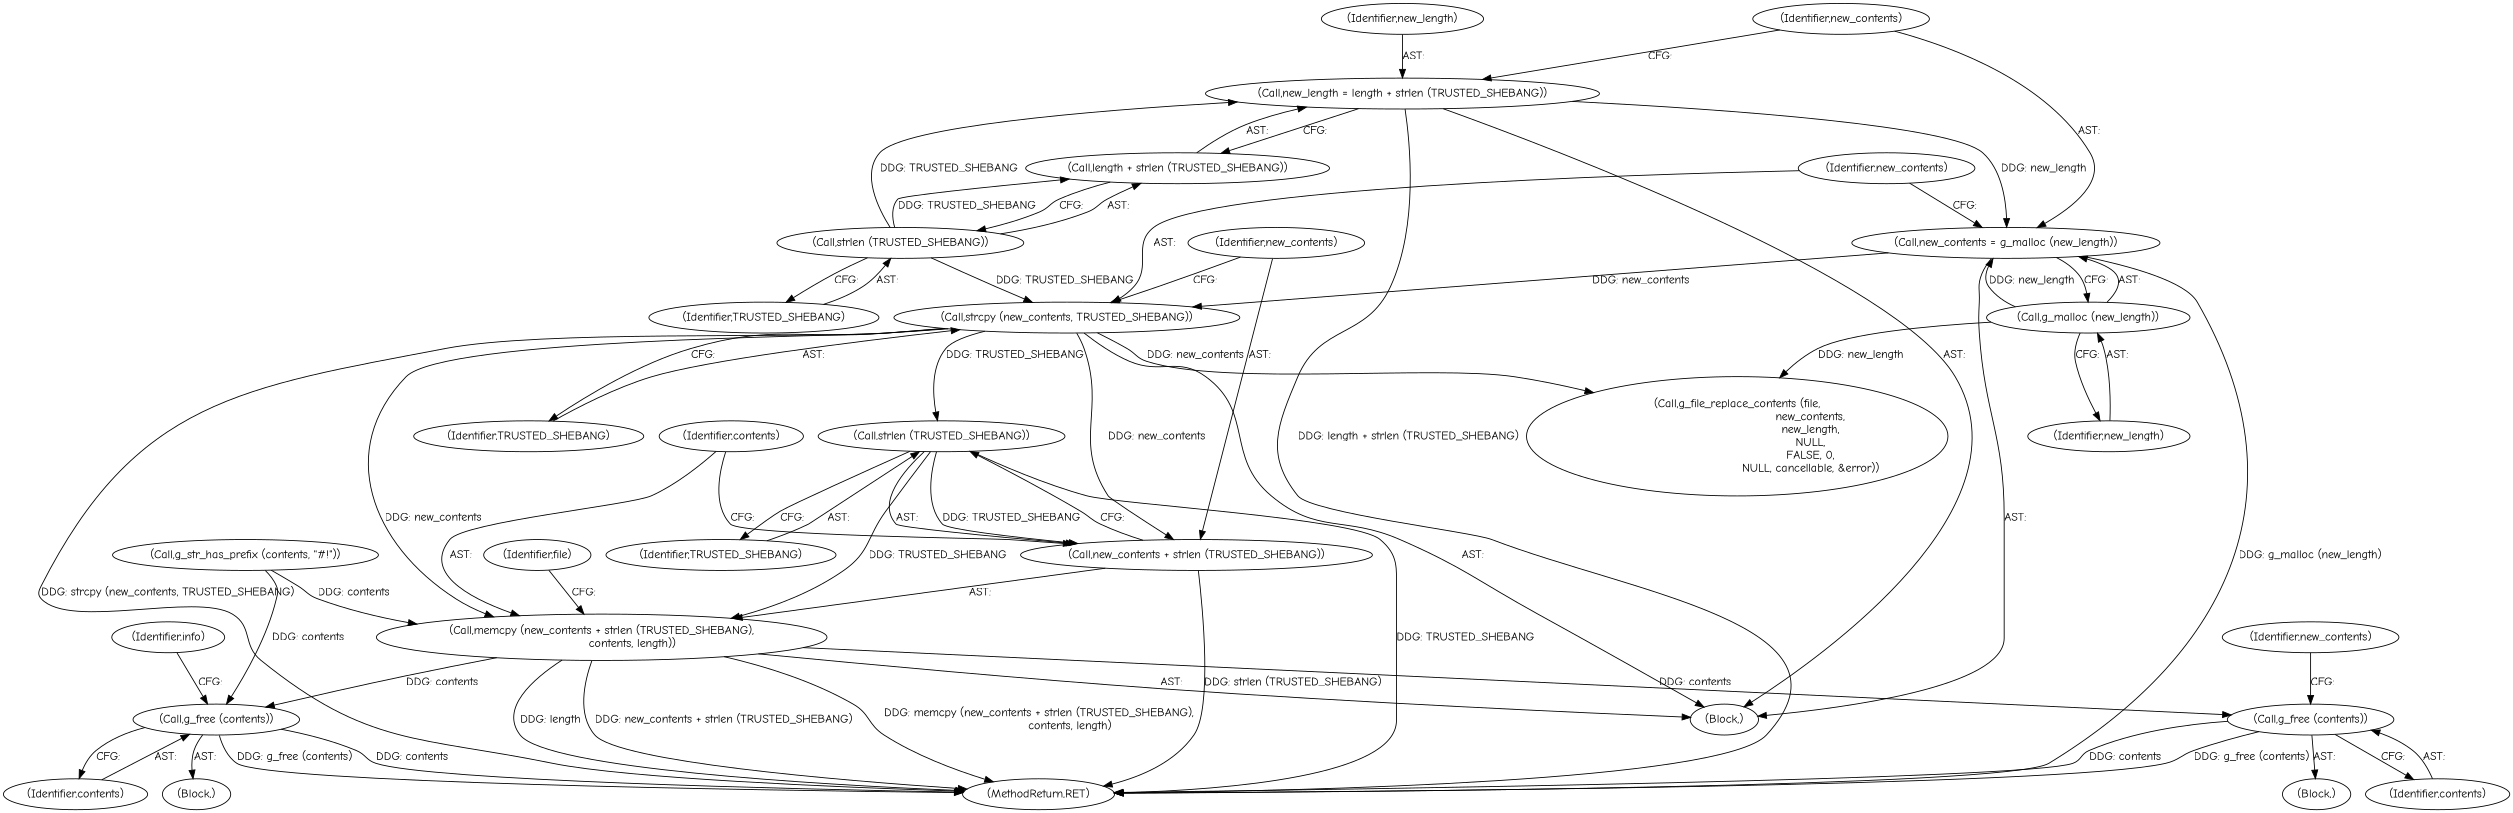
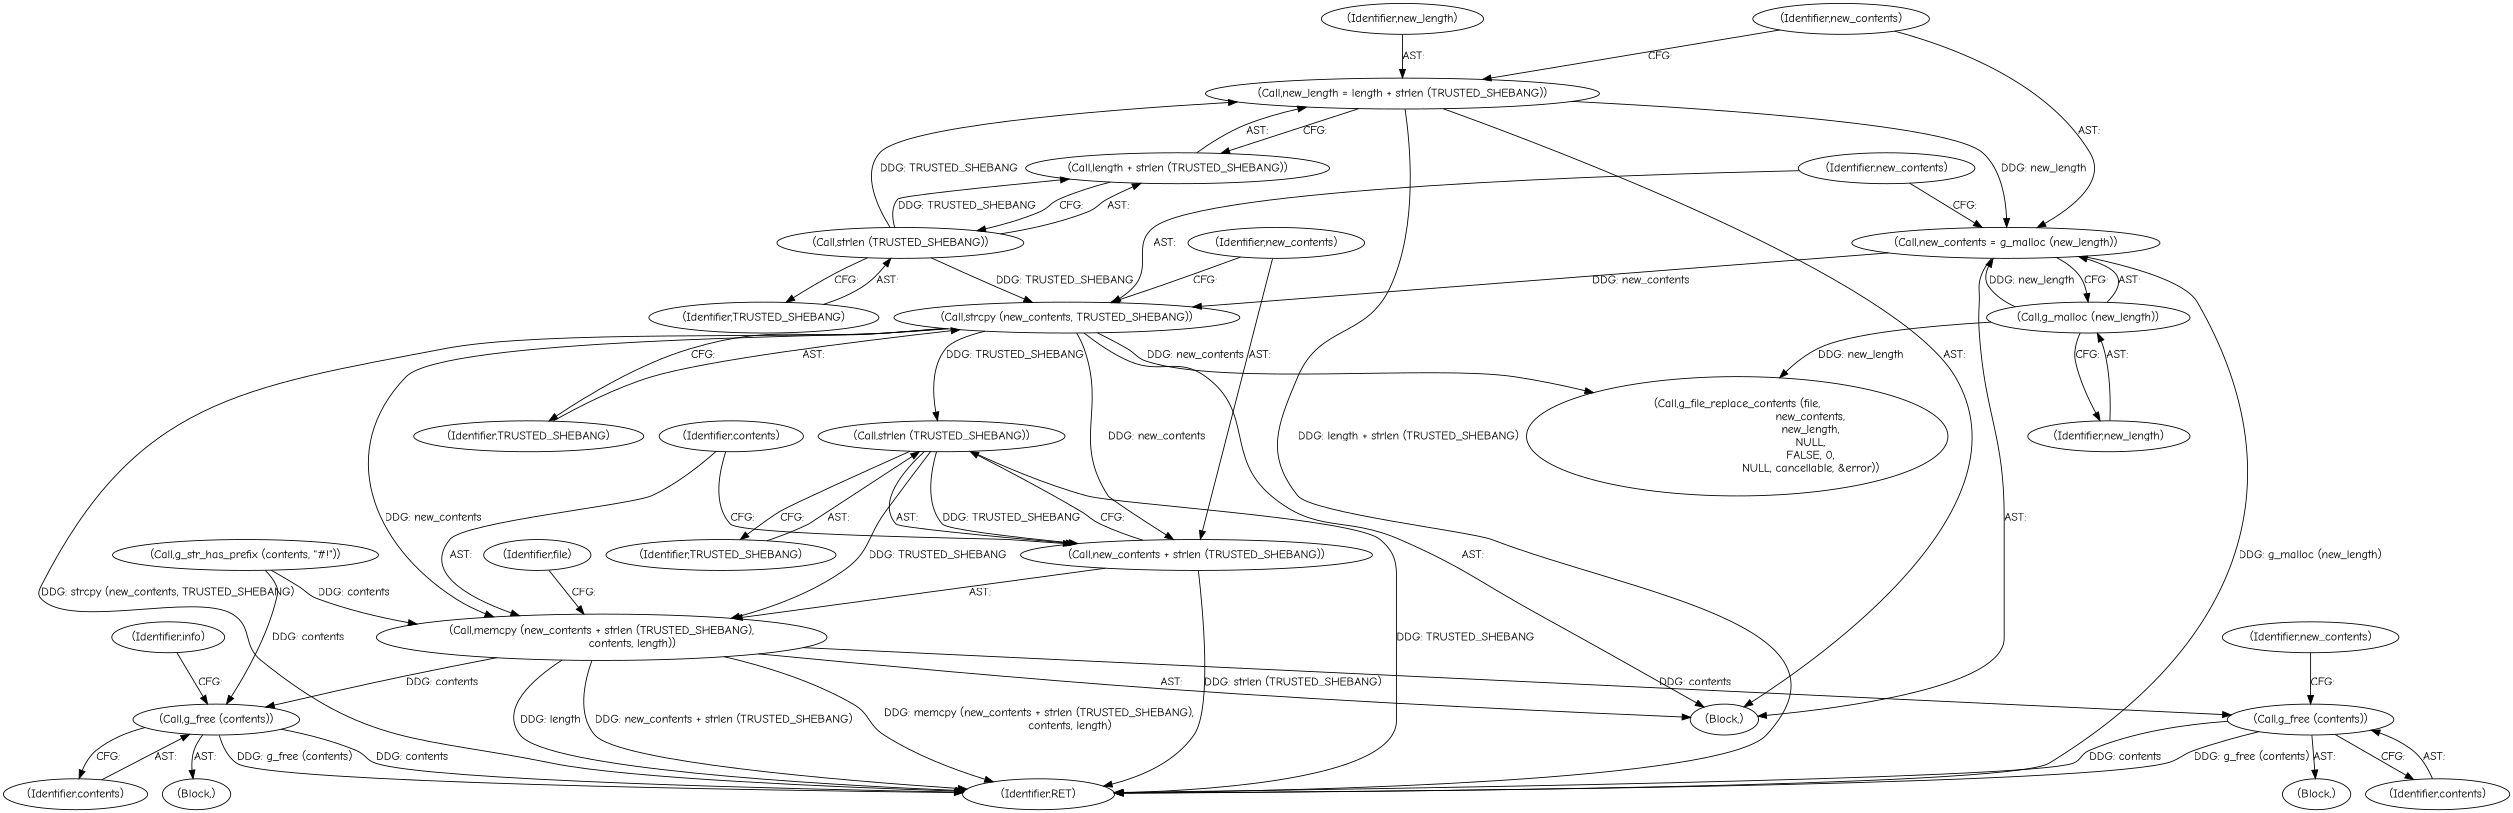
(1039, 794) -> (1039, 794)
